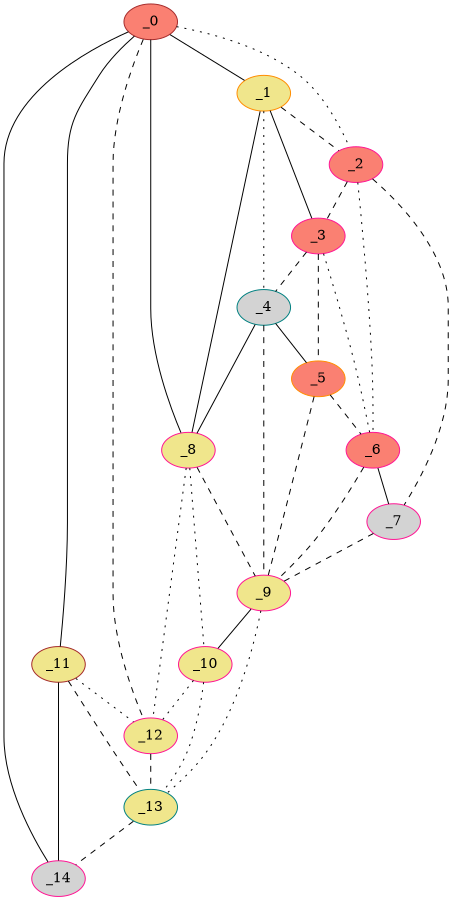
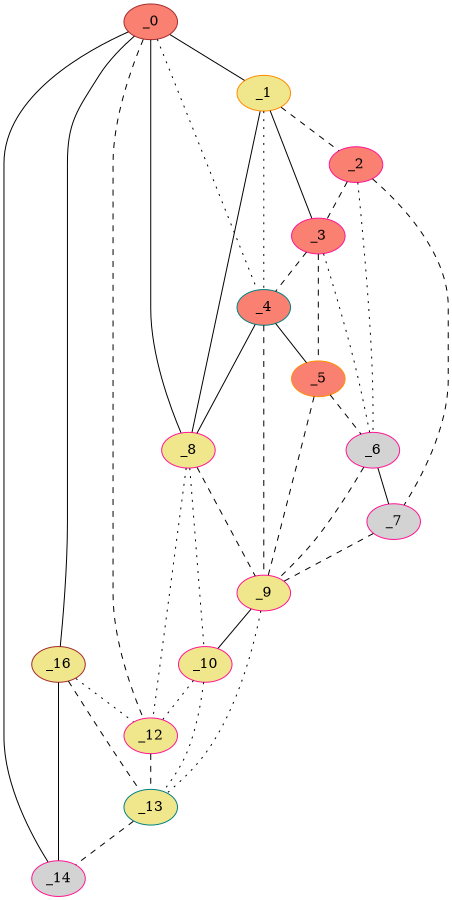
(281, 63) -> (207, 165)
(264, 307) -> (264, 307)
(373, 450) -> (373, 450)
(59, 664) -> (59, 664)
